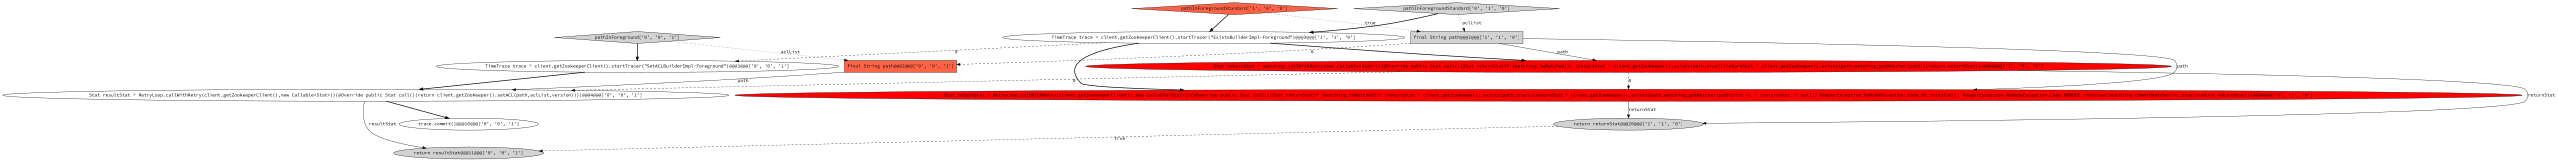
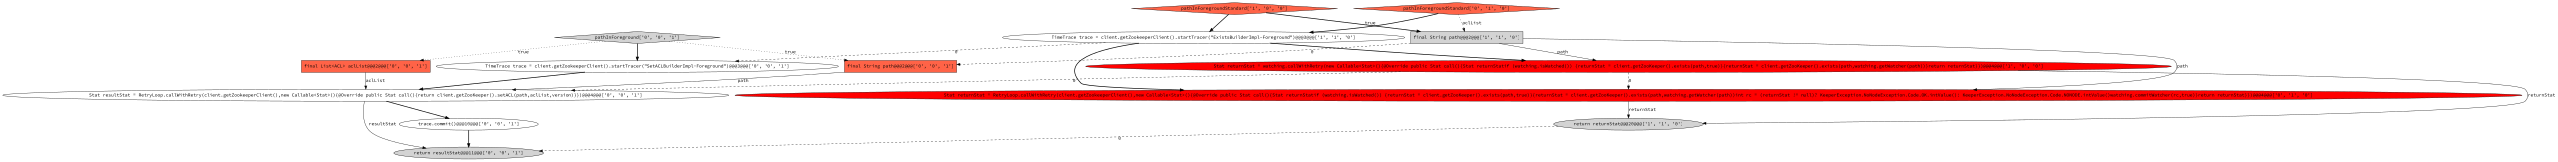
(1457, 9) -> (1457, 9)
(1341, 22) -> (1341, 22)
(790, 52) -> (790, 52)
none -> (366, 66)
none -> (469, 137)
(1120, 139) -> (1120, 139)
